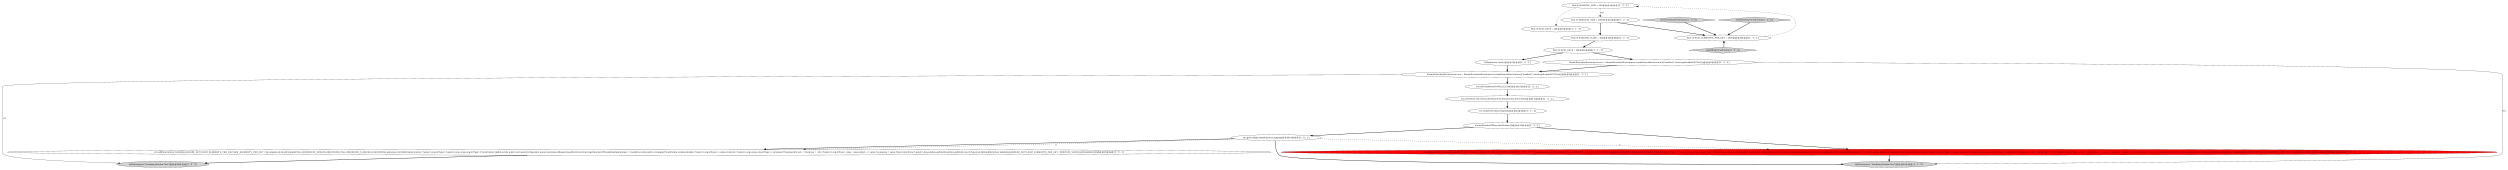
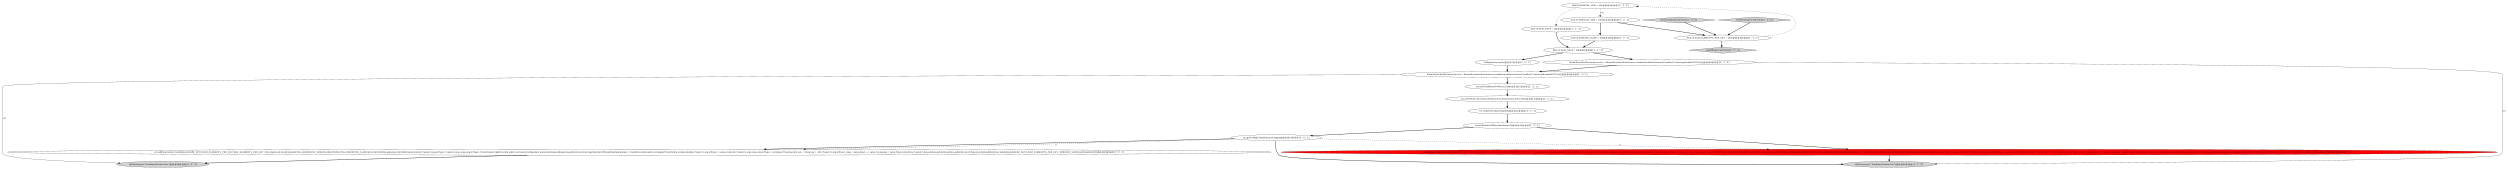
none -> (1559, 41)
(1724, 45) -> (1722, 43)
